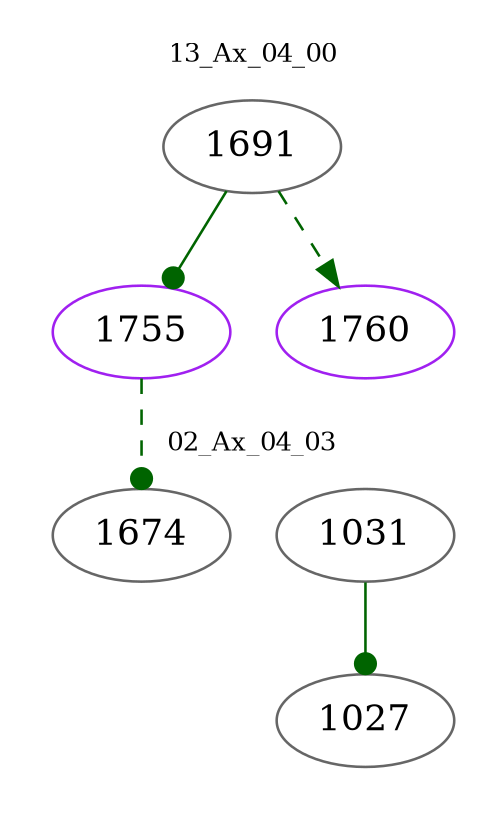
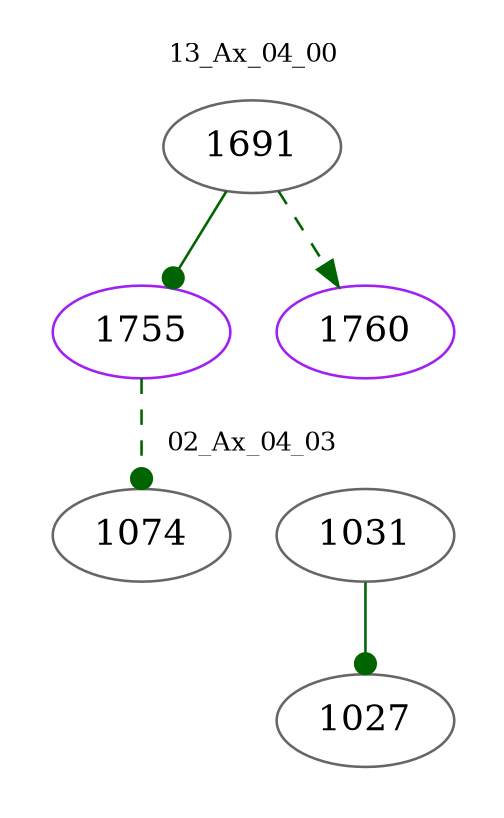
(142, 535) -> (142, 535)
